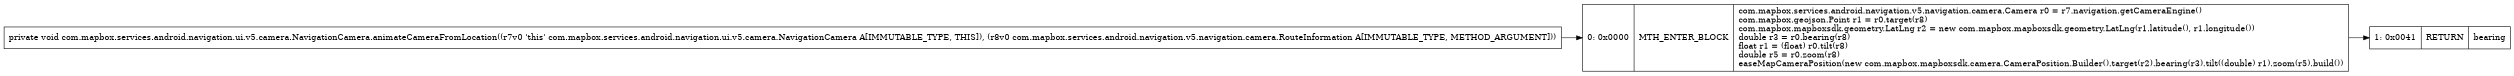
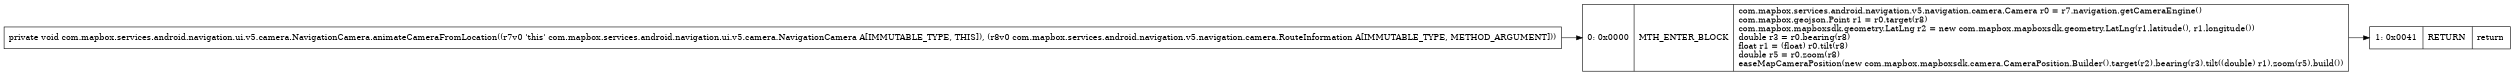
(2490, 38) -> (2490, 38)
